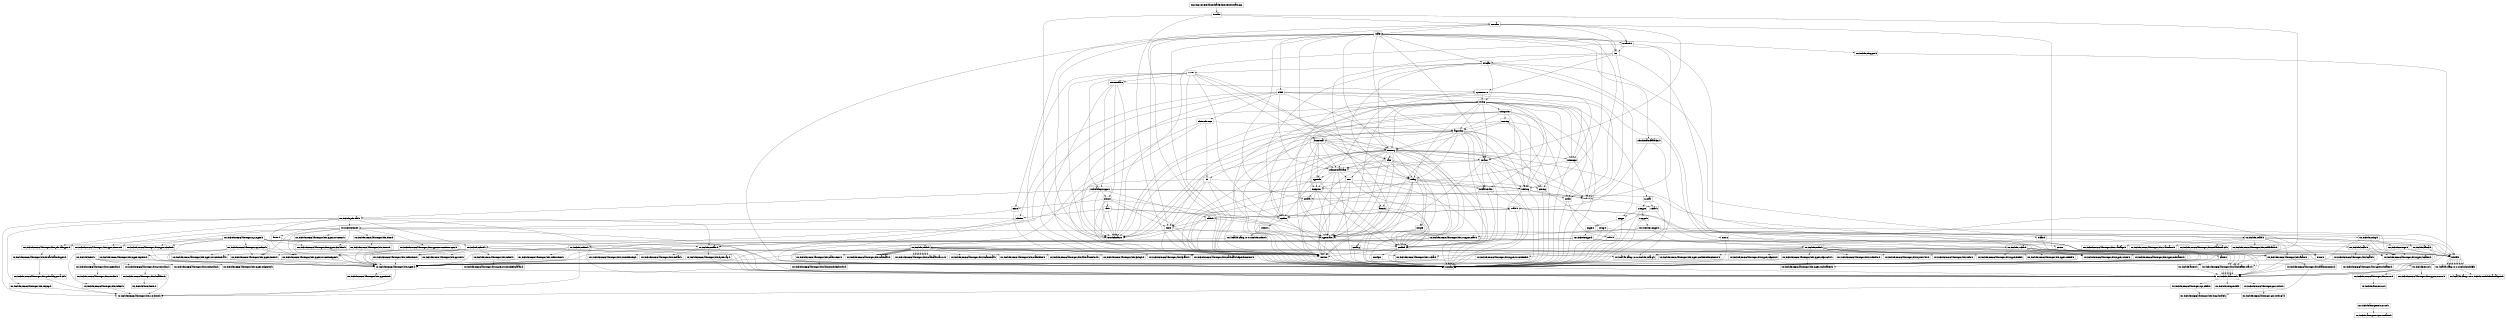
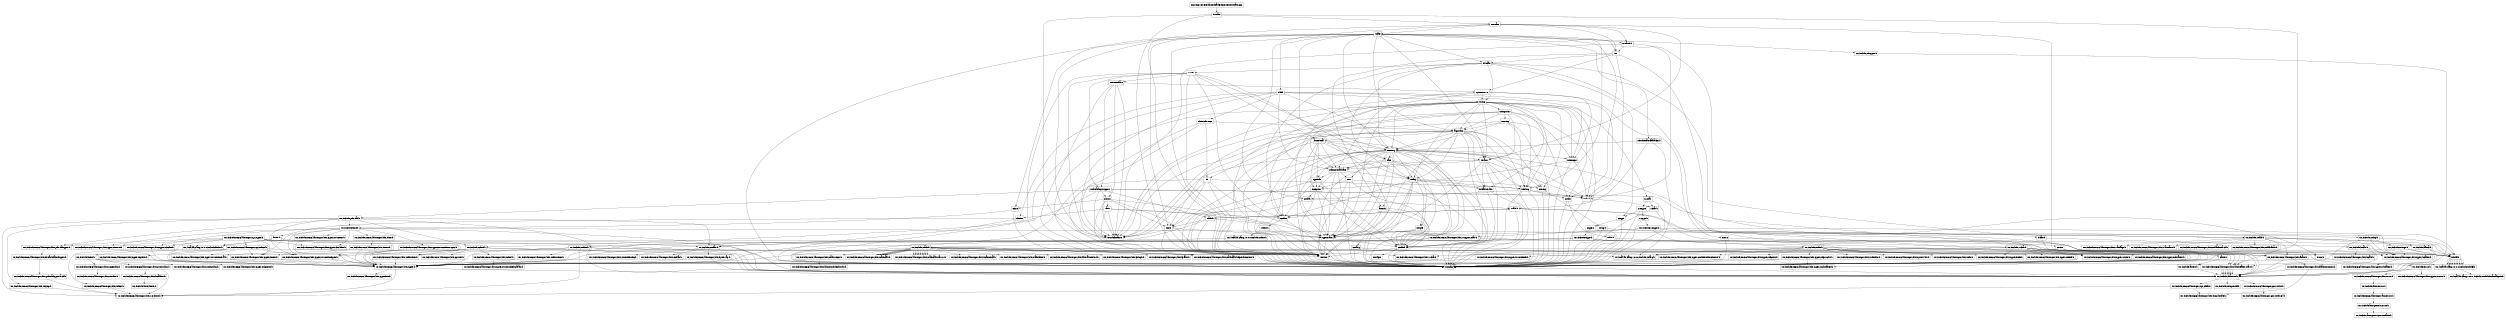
none -> (1517, 146)
none -> (203, 247)
none -> (2374, 296)
